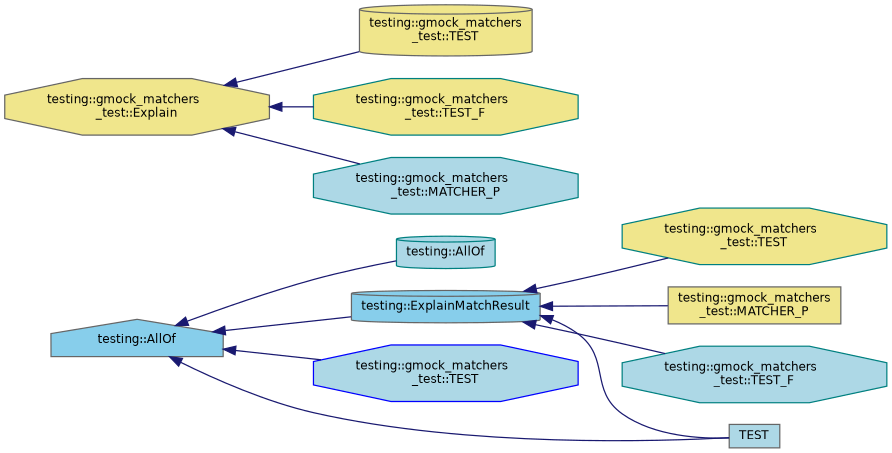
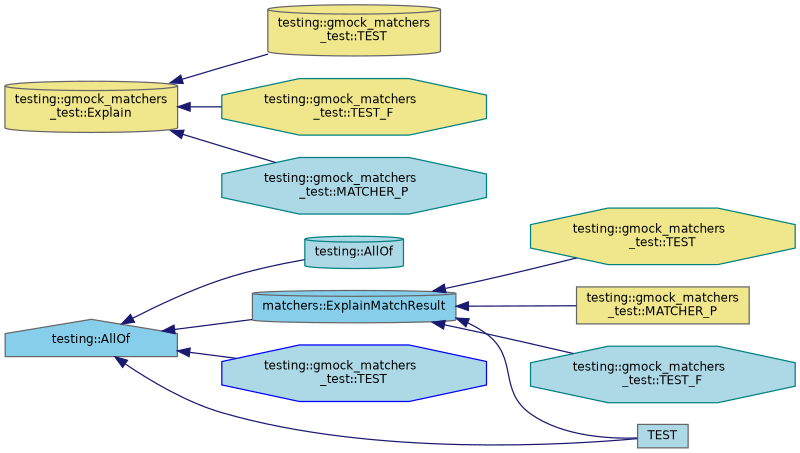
(137, 107) -> (91, 107)
(446, 307) -> (354, 307)
